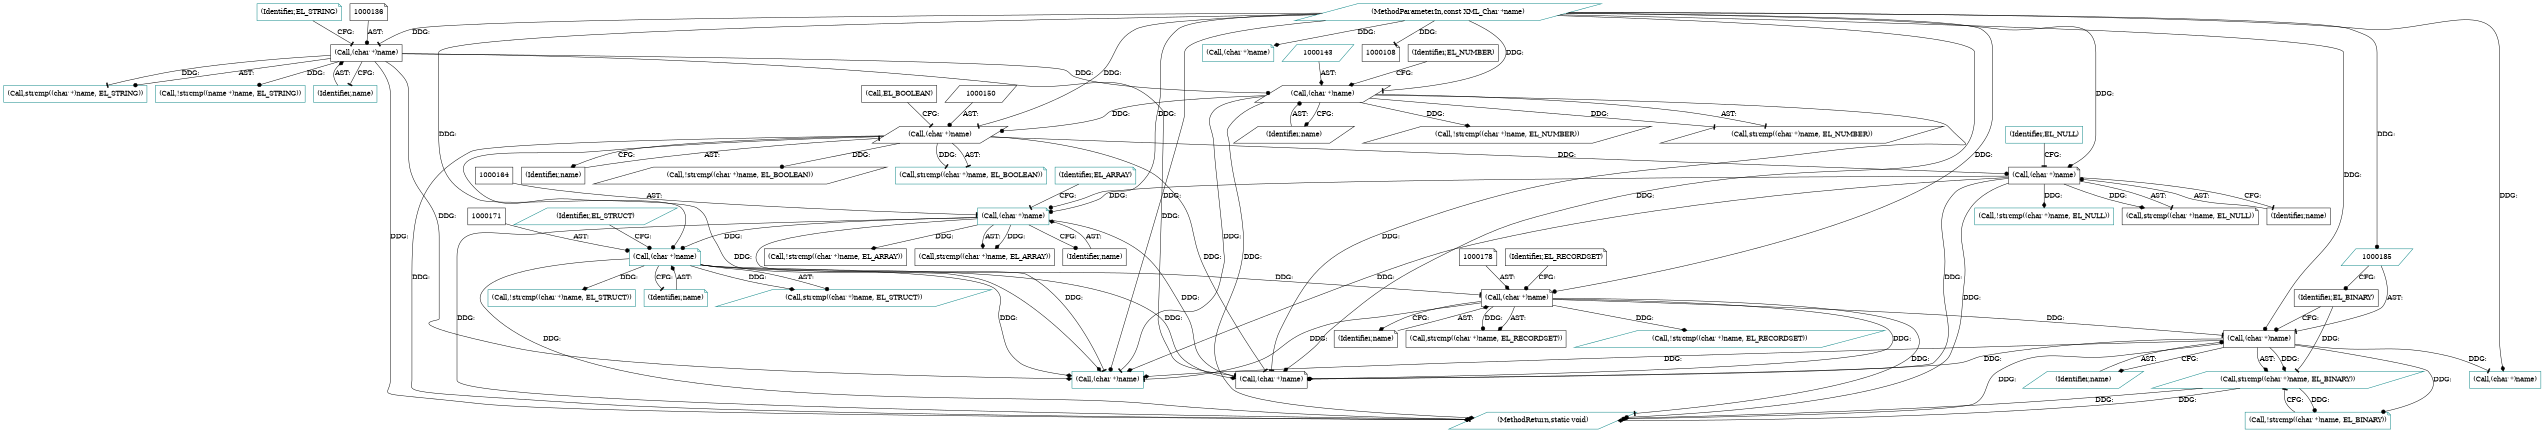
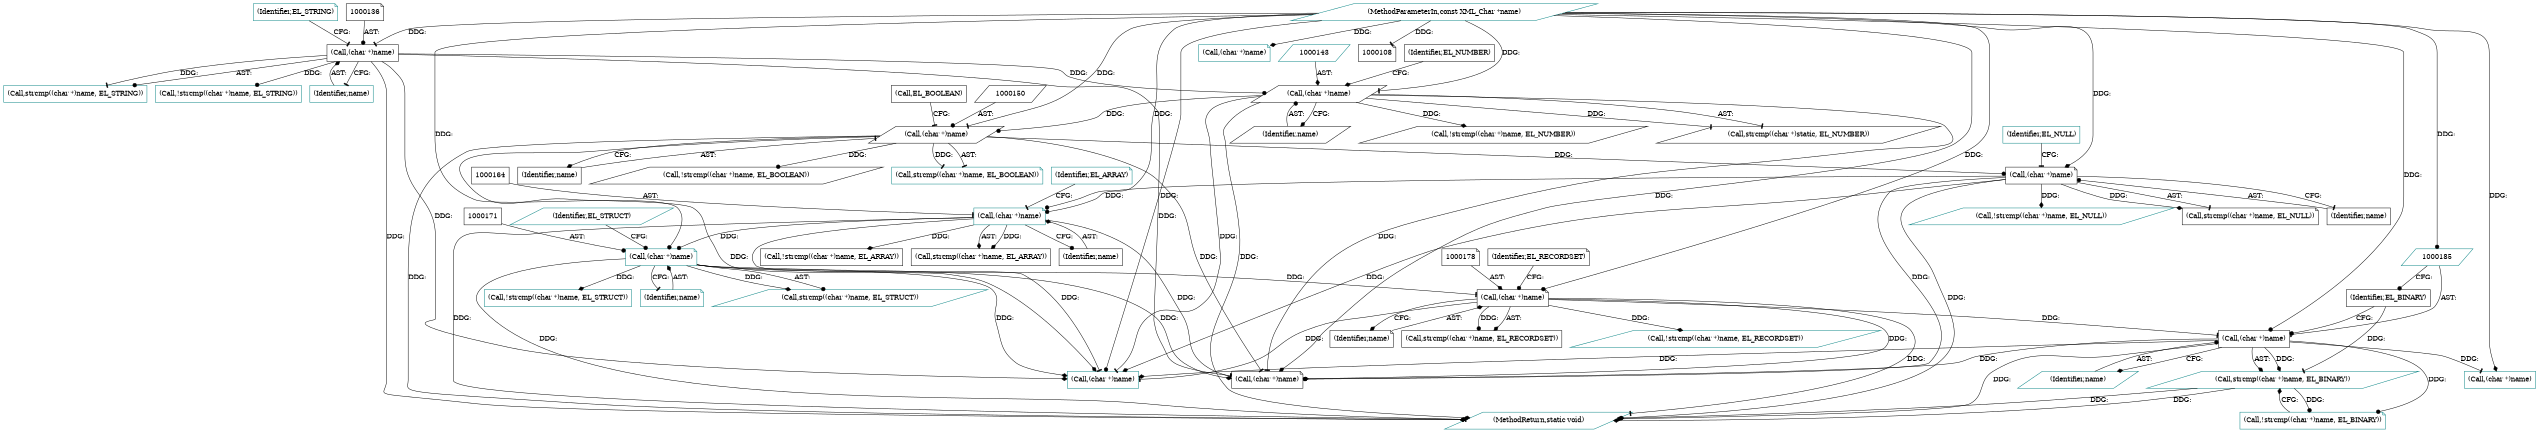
(230, 94) -> (228, 94)
(1802, 135) -> (1799, 135)
(2044, 216) -> (2041, 216)
(2286, 403) -> (2282, 405)
